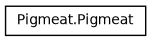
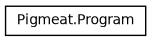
(76, 21) -> (76, 21)
